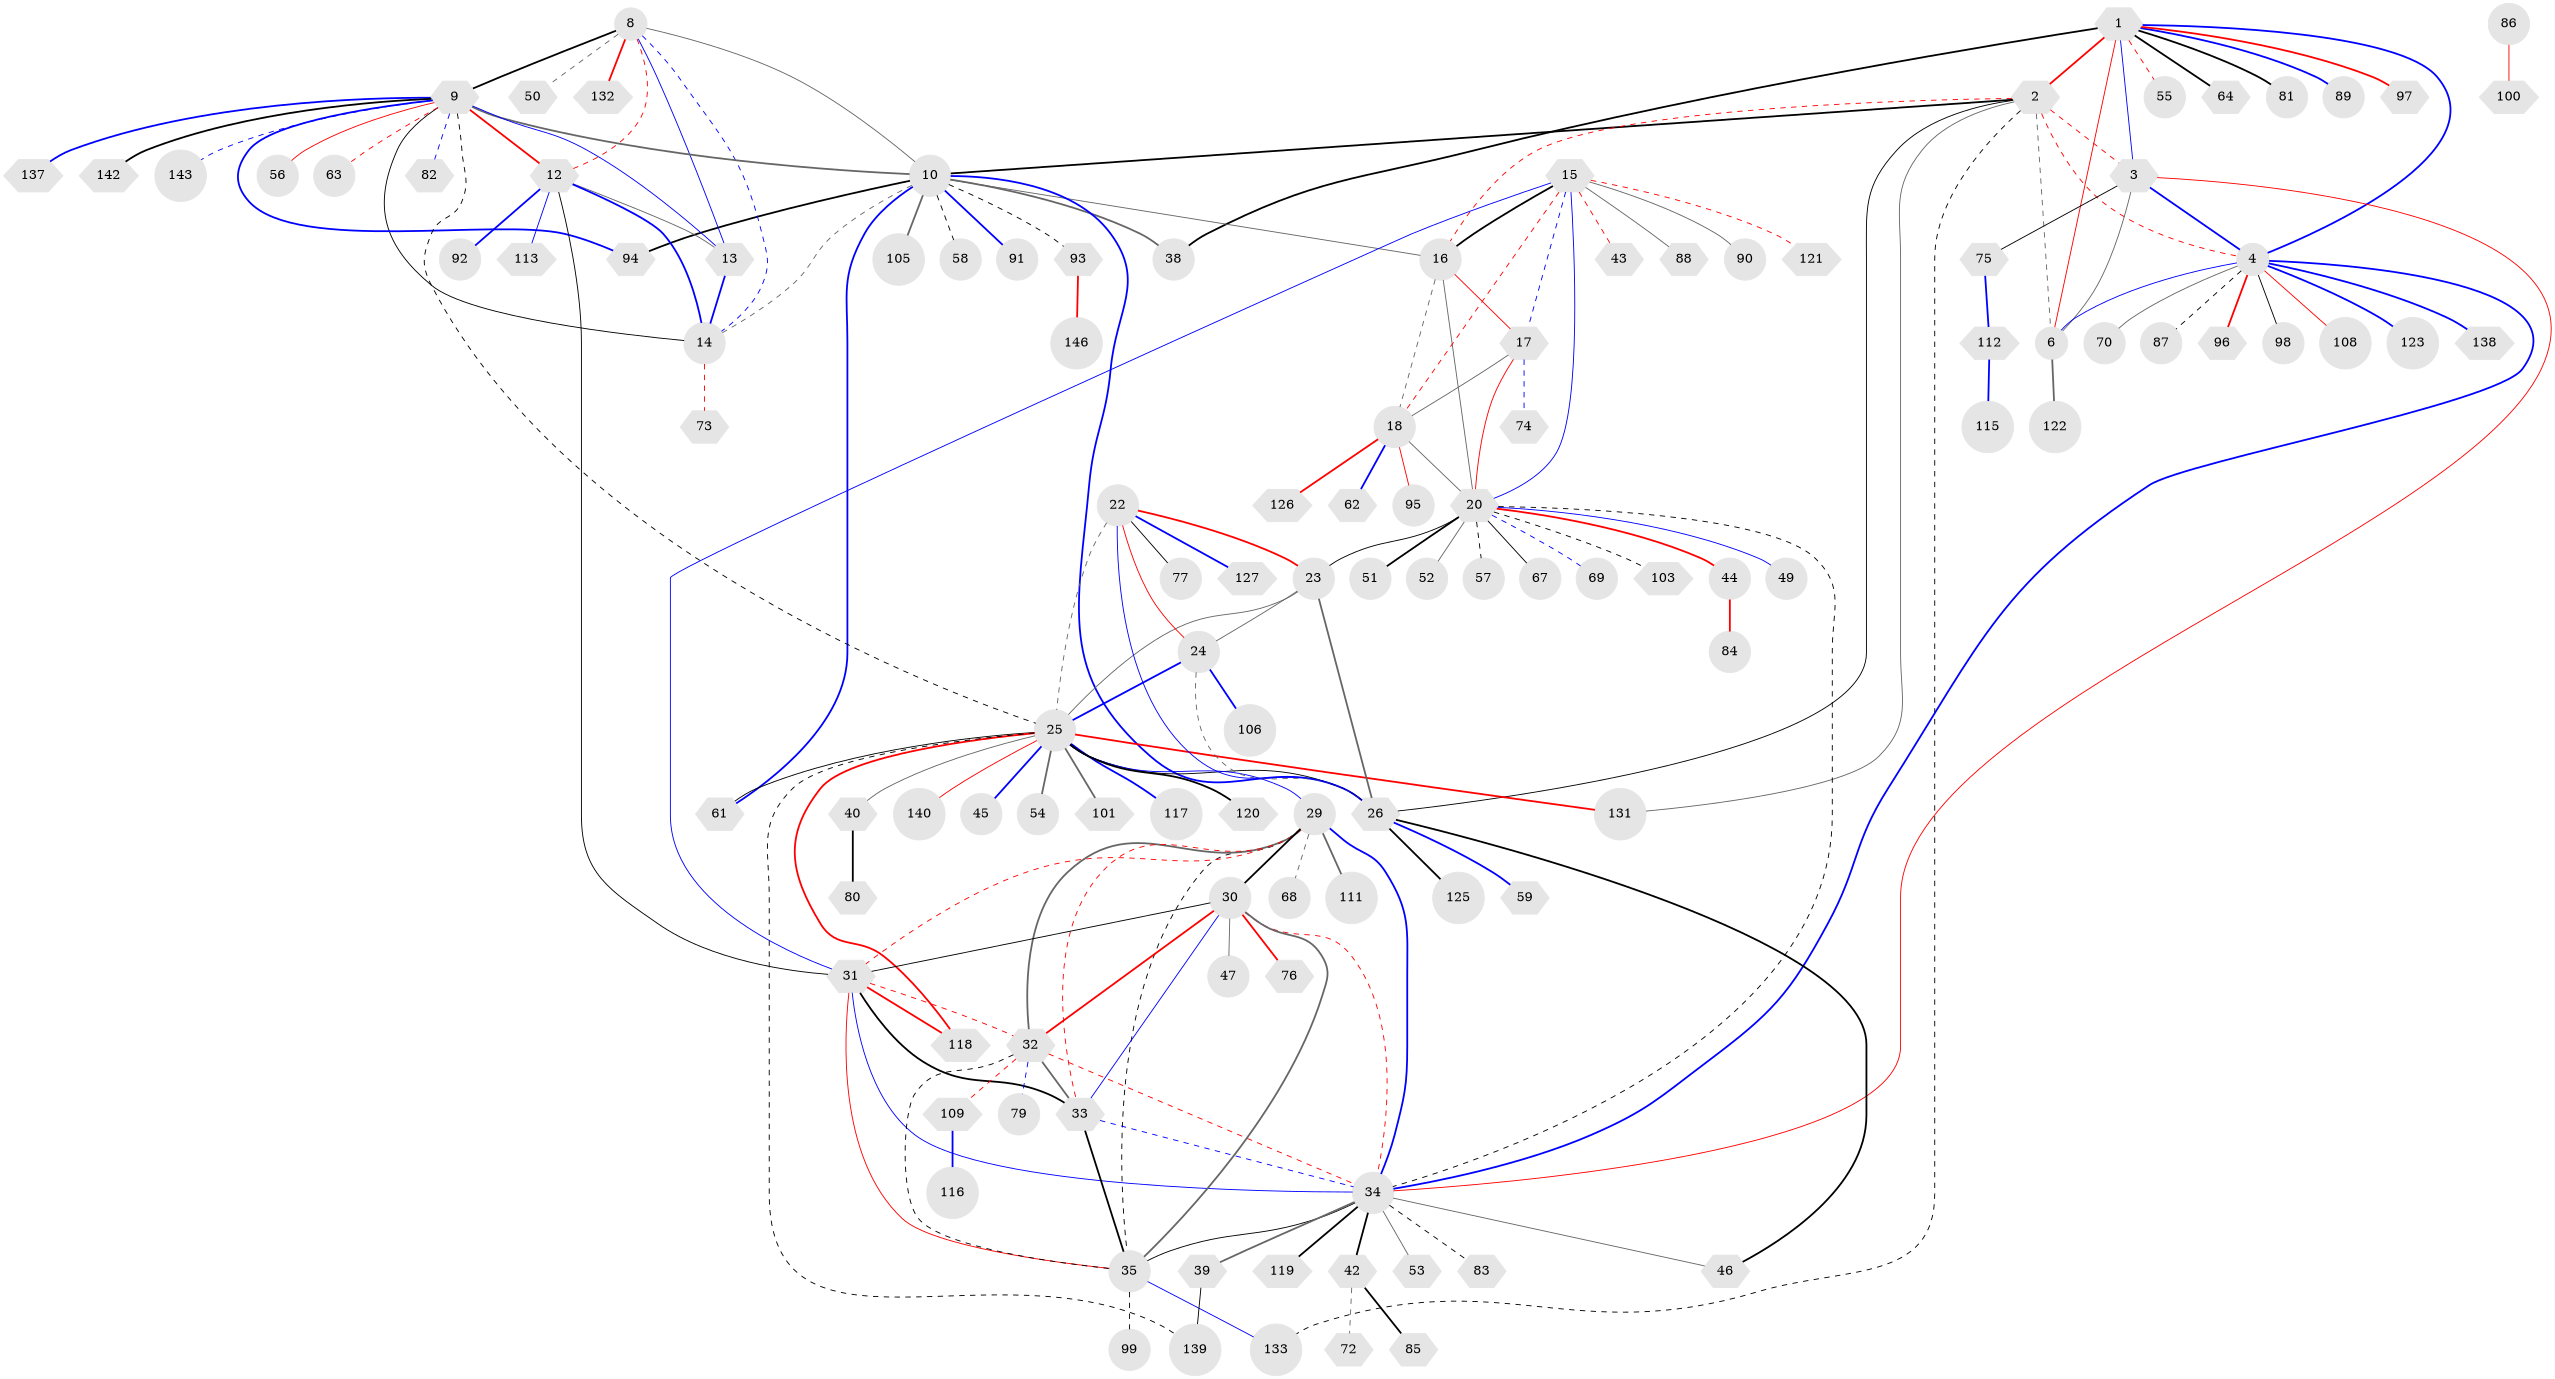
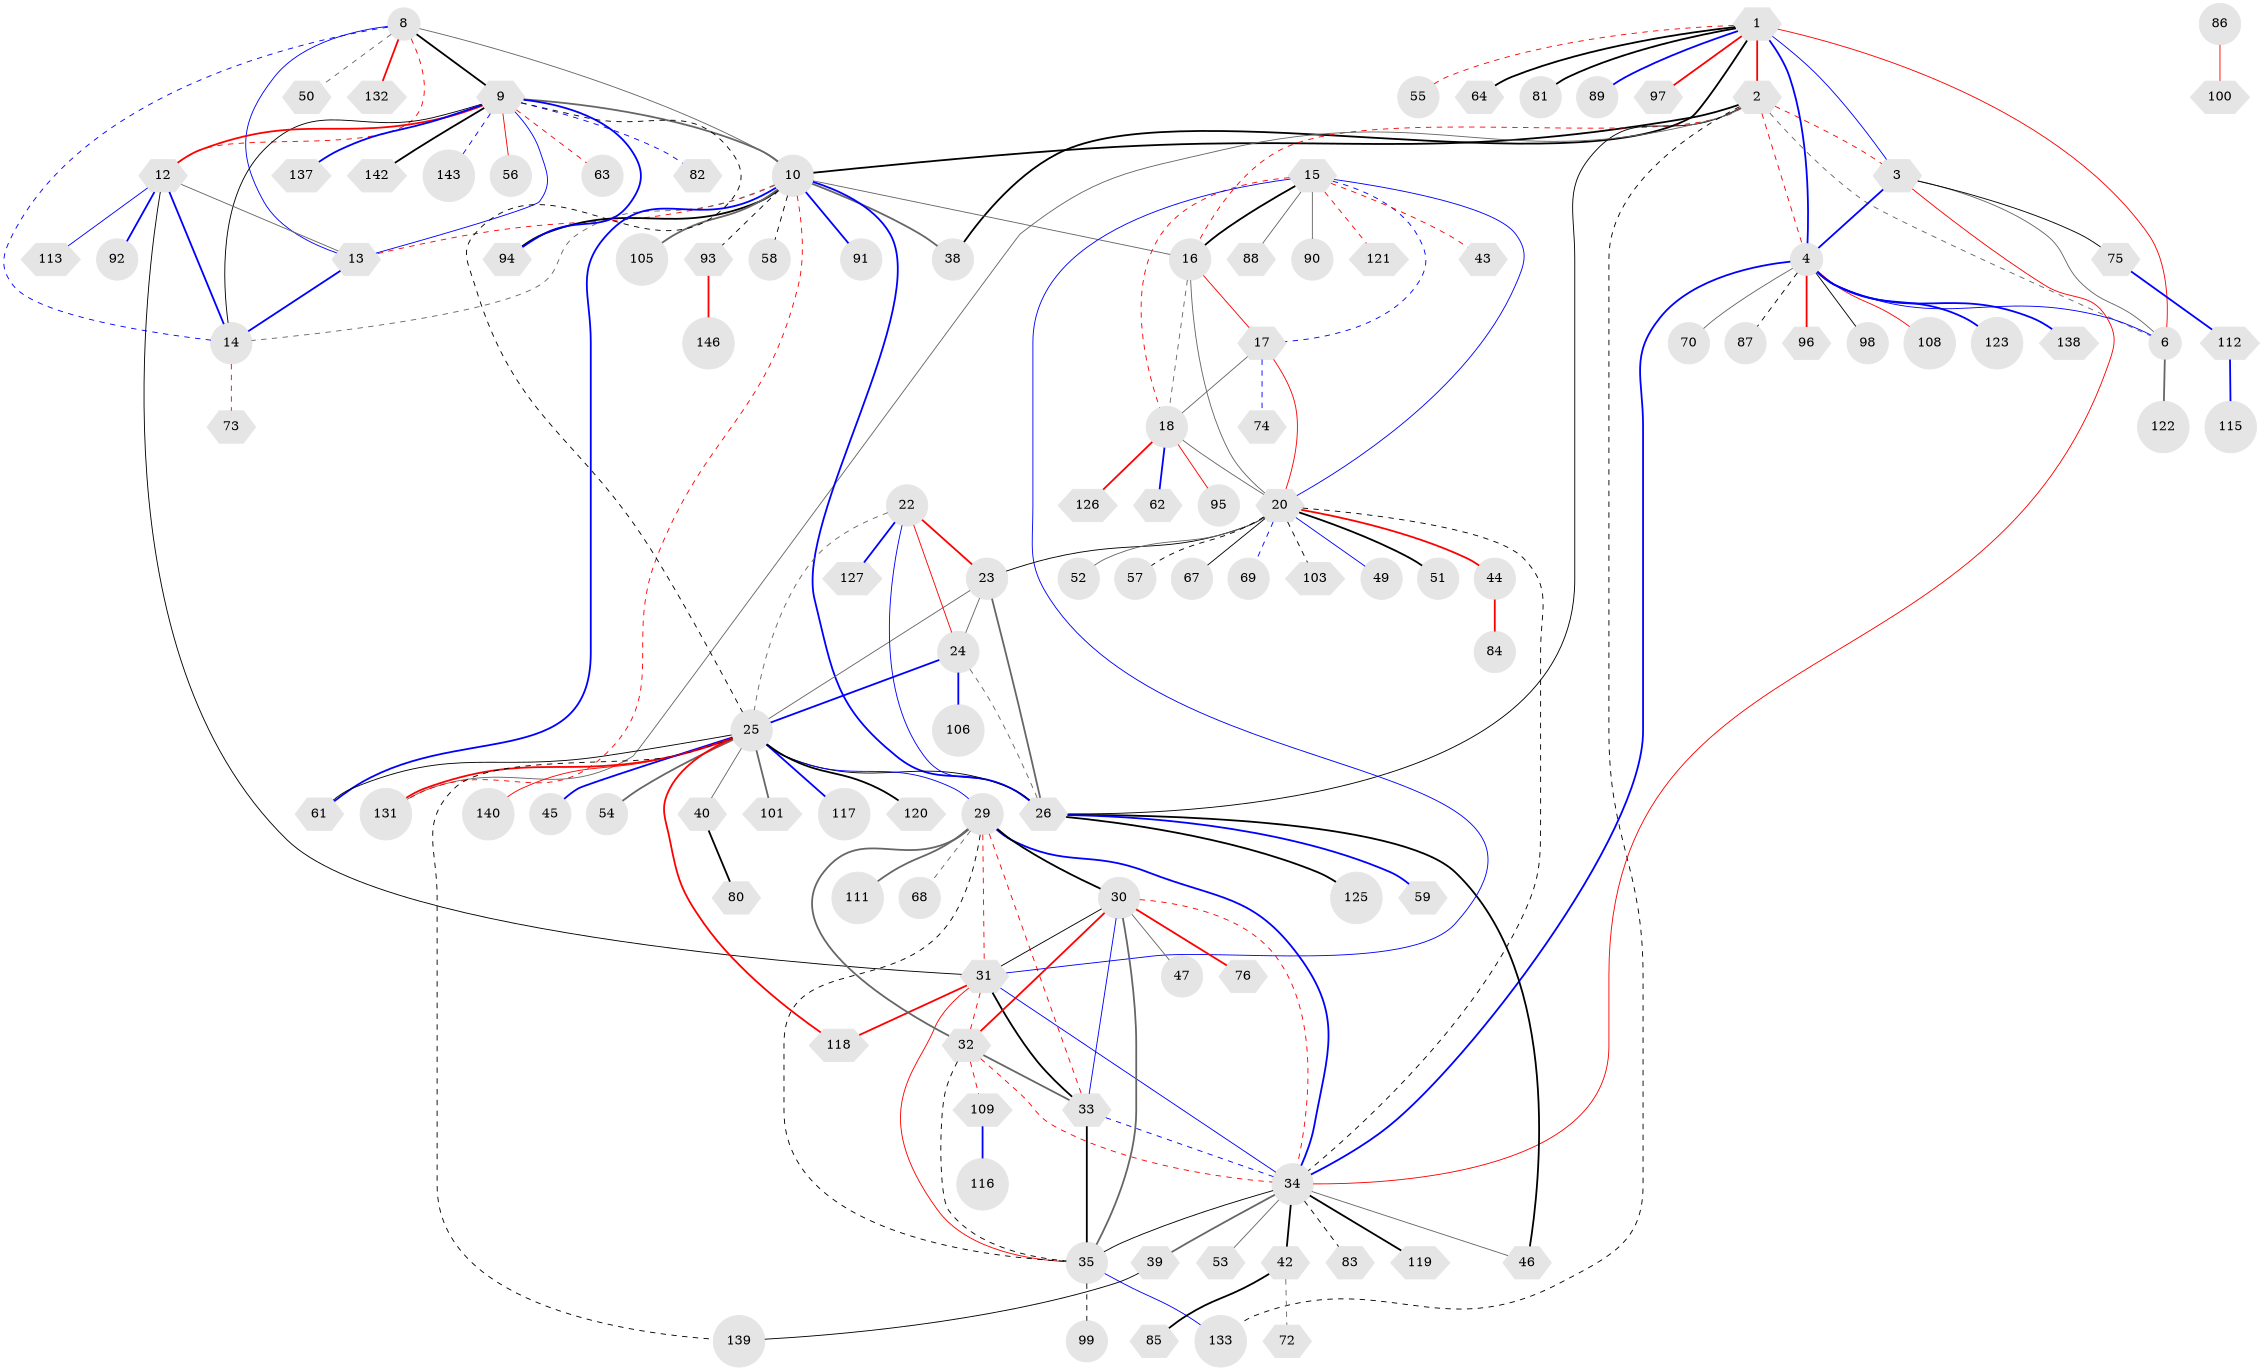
none -> (546, 225)
none -> (654, 567)
(1181, 579) -> none
(1019, 1114) -> none
